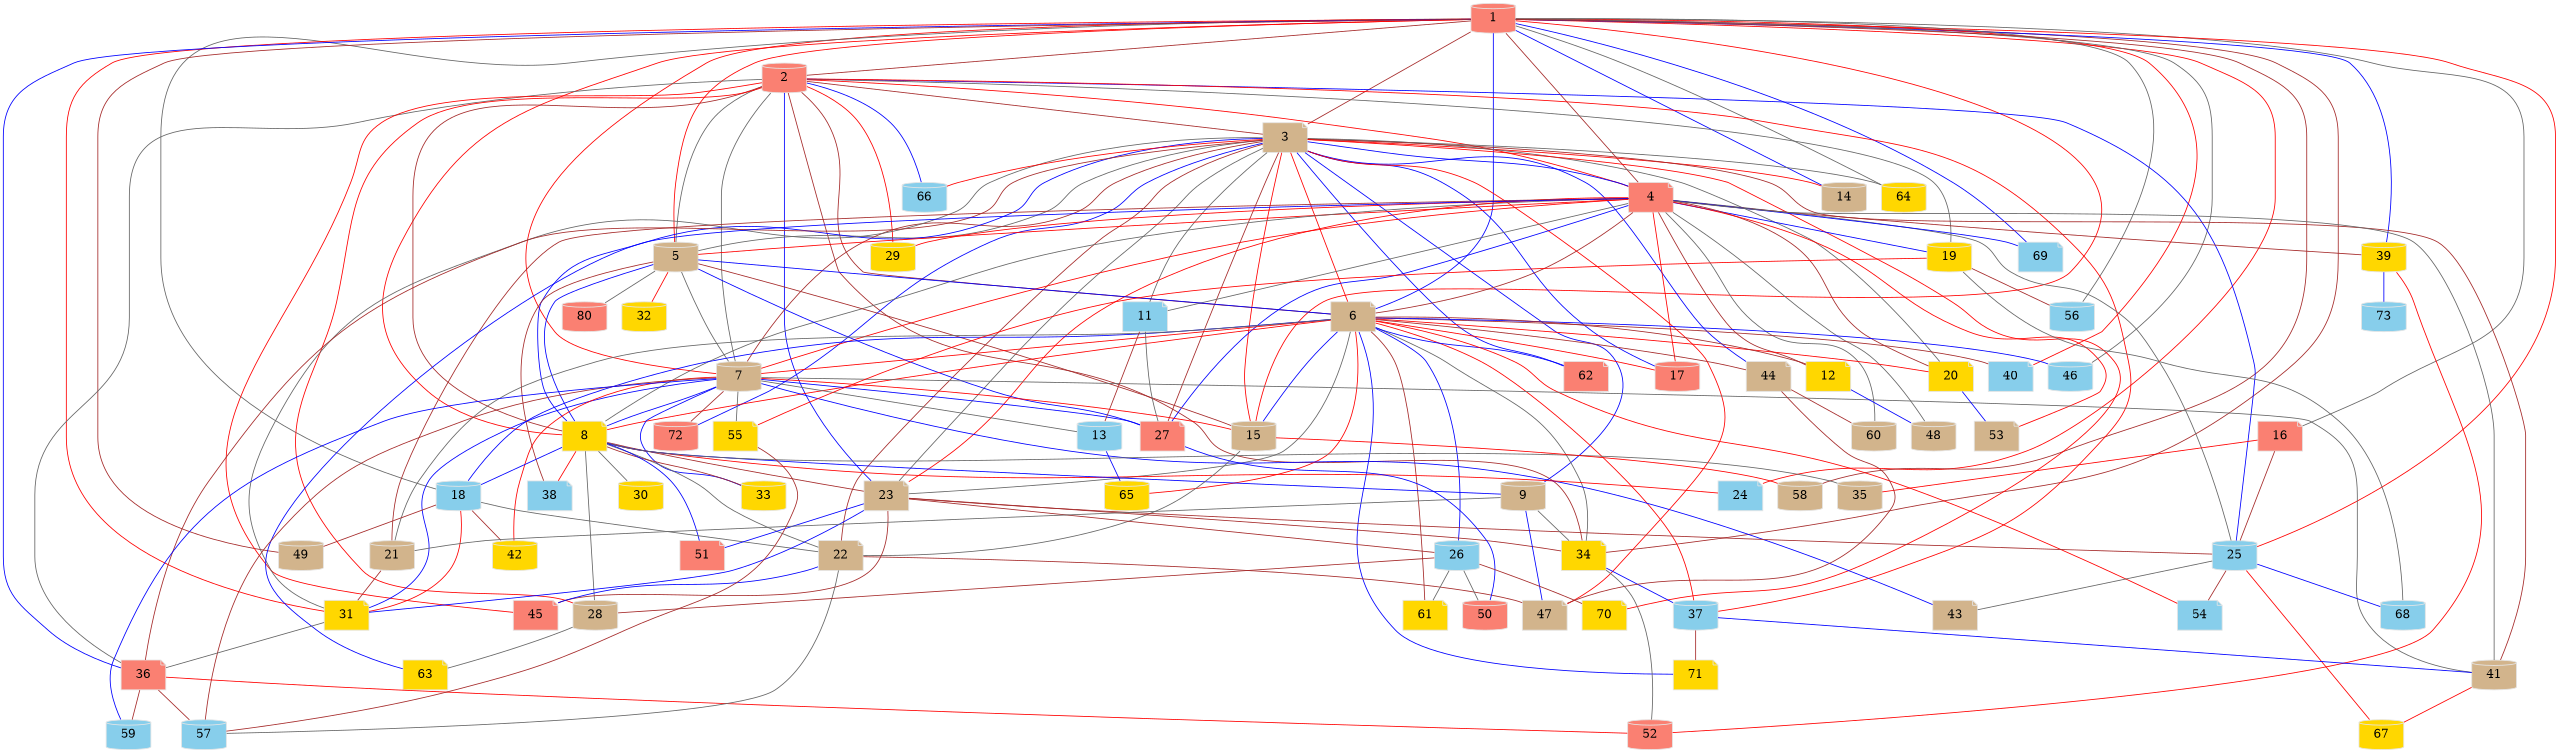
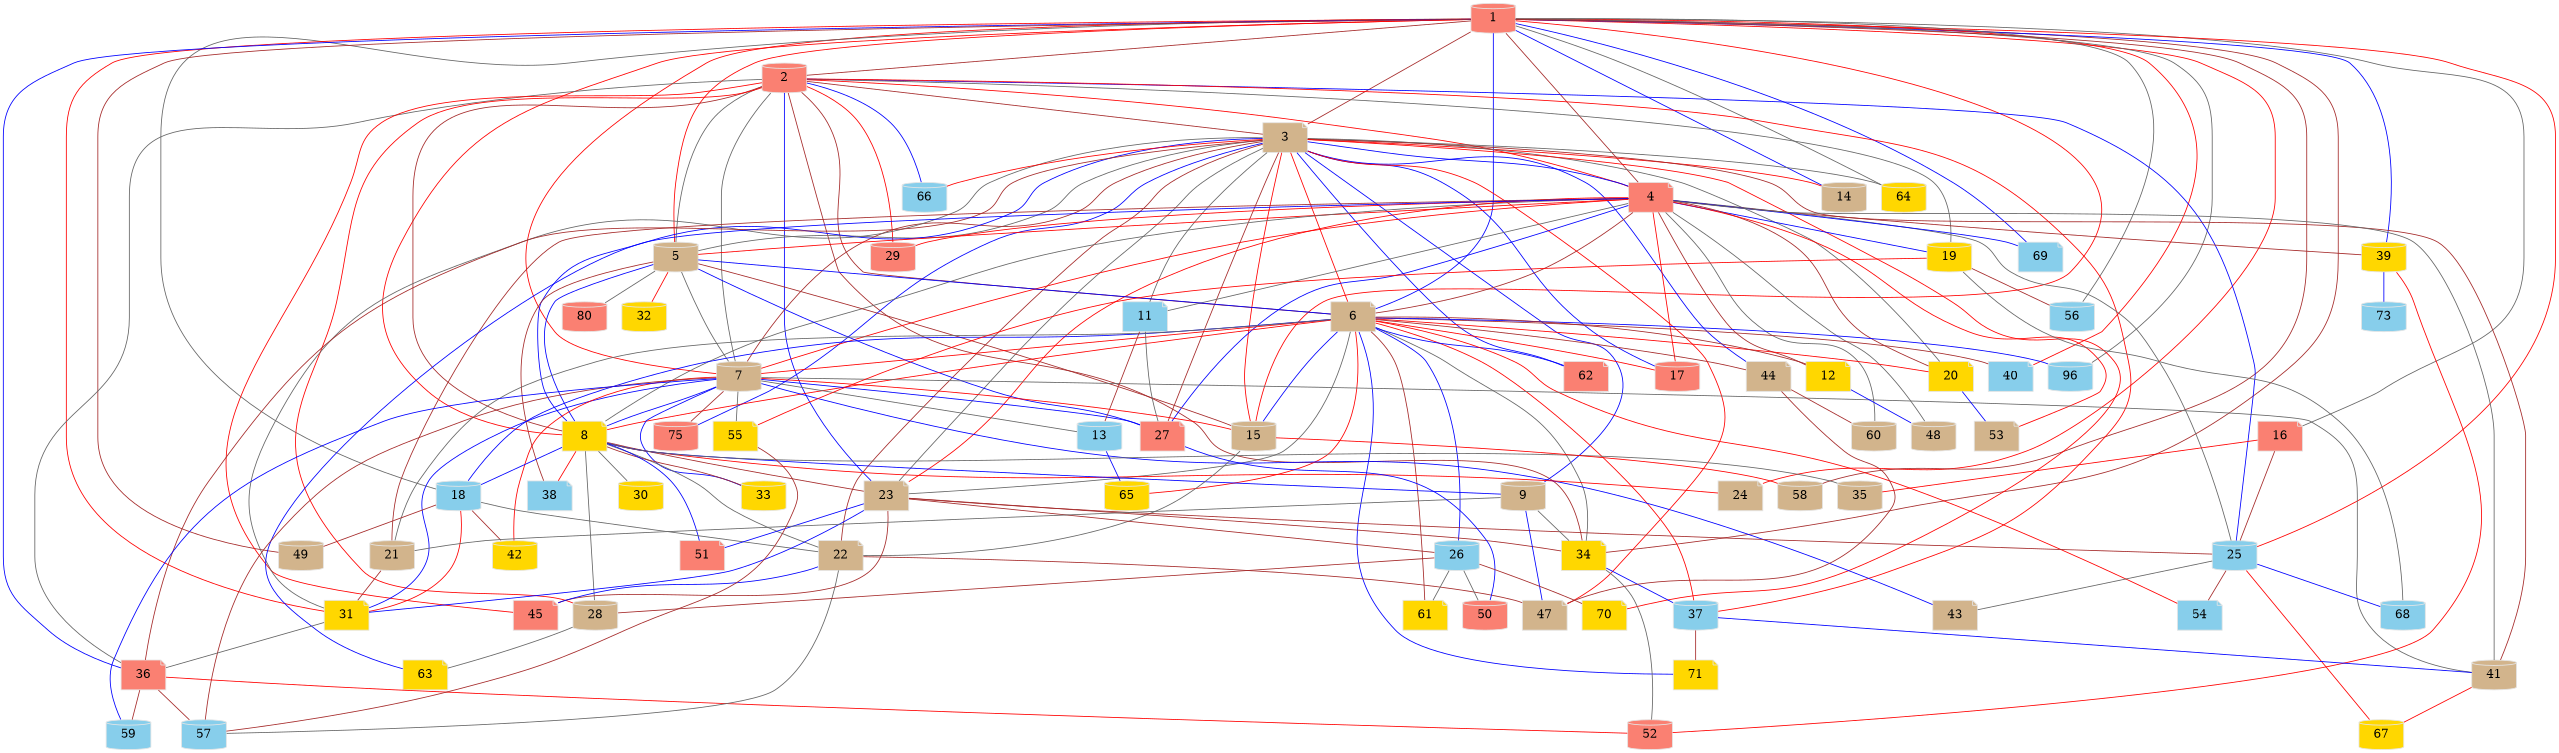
(893, 257) -> (893, 257)
(2070, 376) -> (2070, 376)
(676, 436) -> (676, 436)
(1740, 496) -> (1740, 496)
